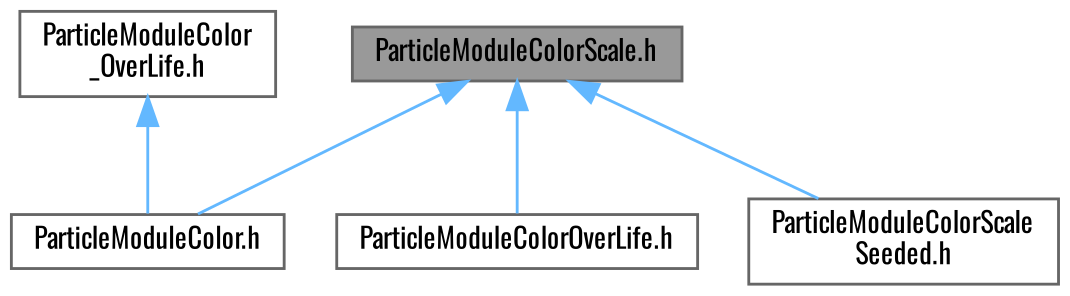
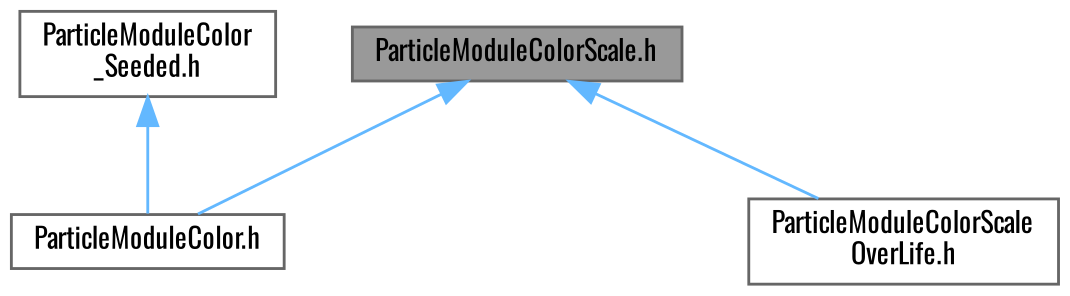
(148, 54) -> (148, 54)
(517, 242) -> none
(904, 242) -> (904, 242)
